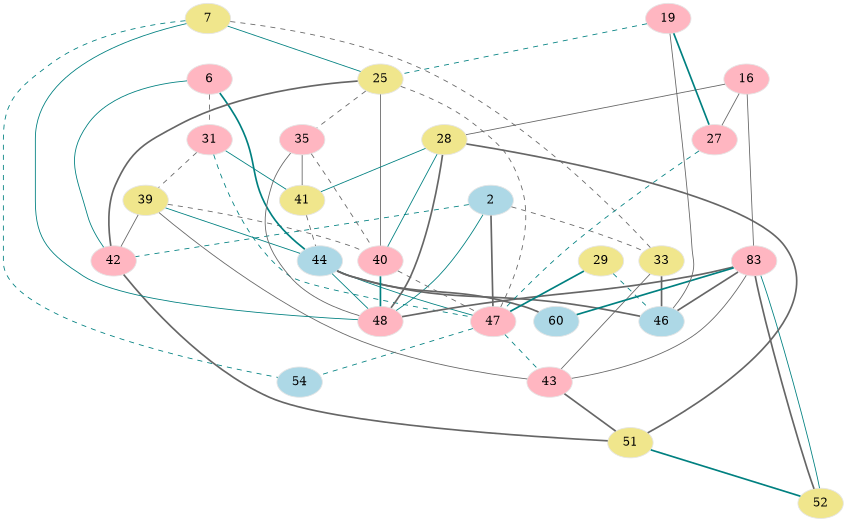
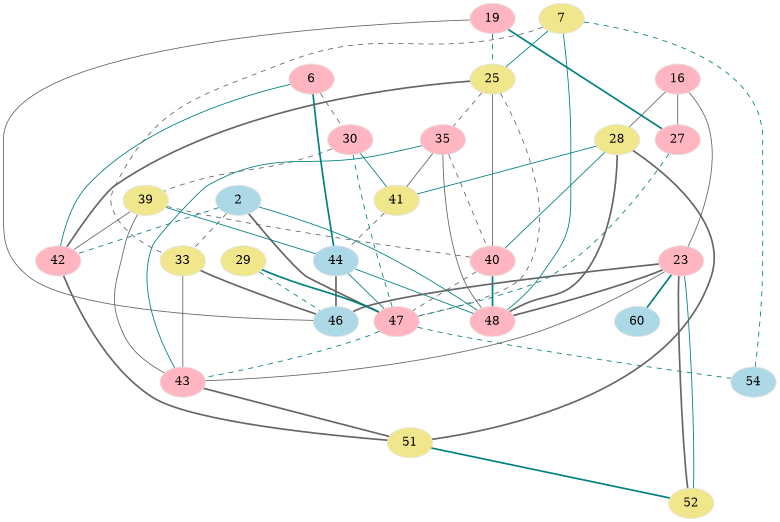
(210, 140) -> (350, 140)
none -> (212, 183)
(754, 261) -> (681, 261)
(438, 292) -> none
